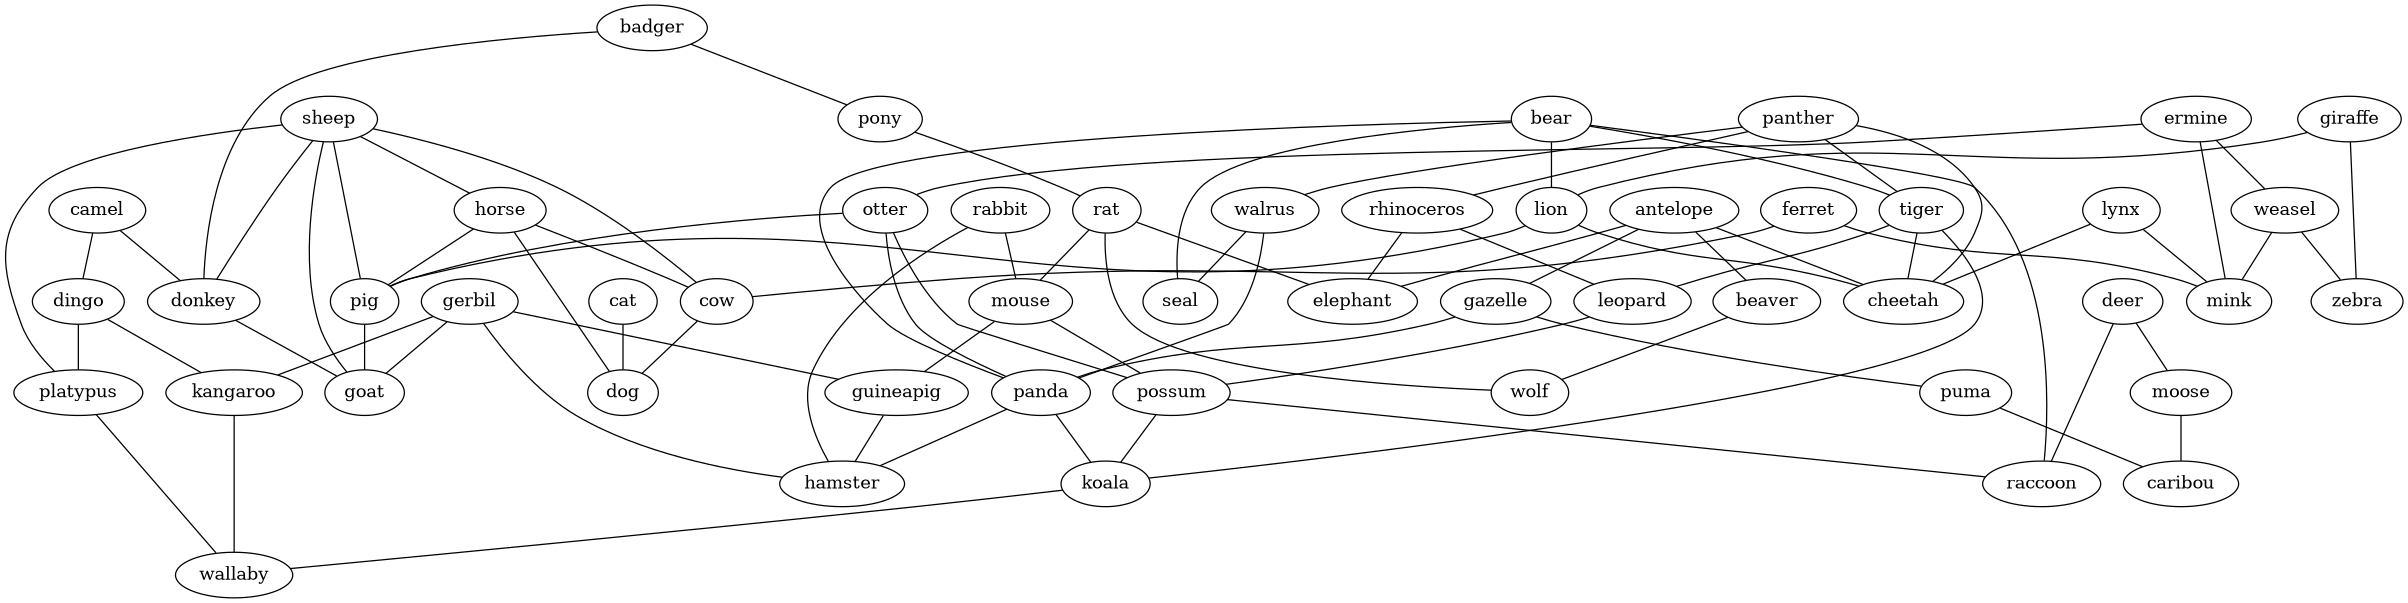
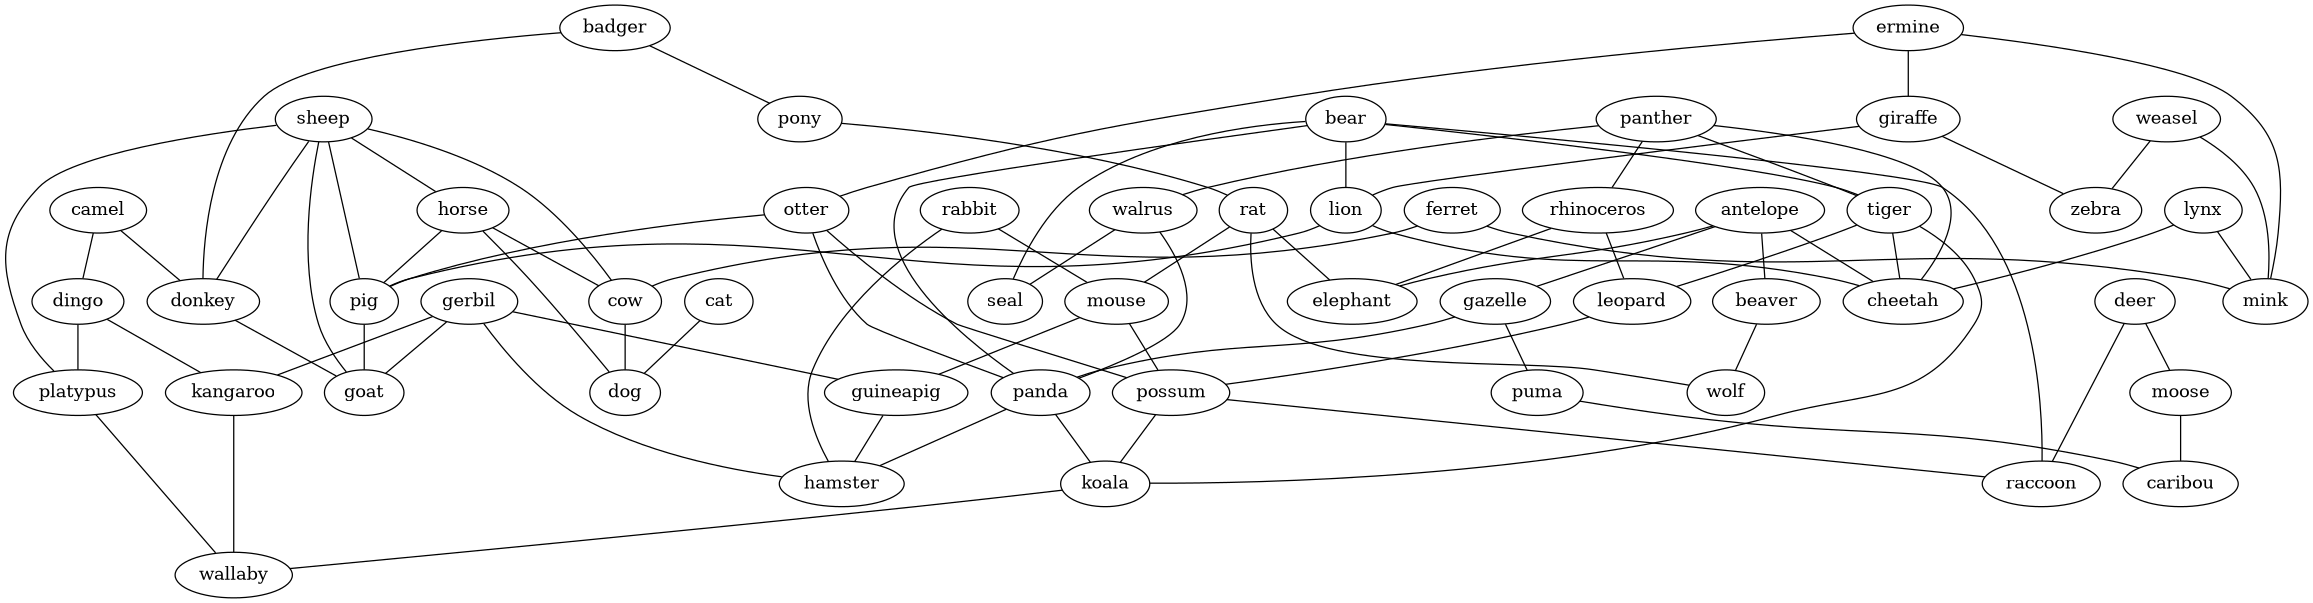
(2241, 165) -> (1908, 74)
